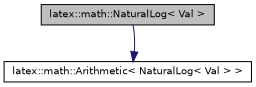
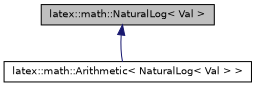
(135, 38) -> (121, 48)
